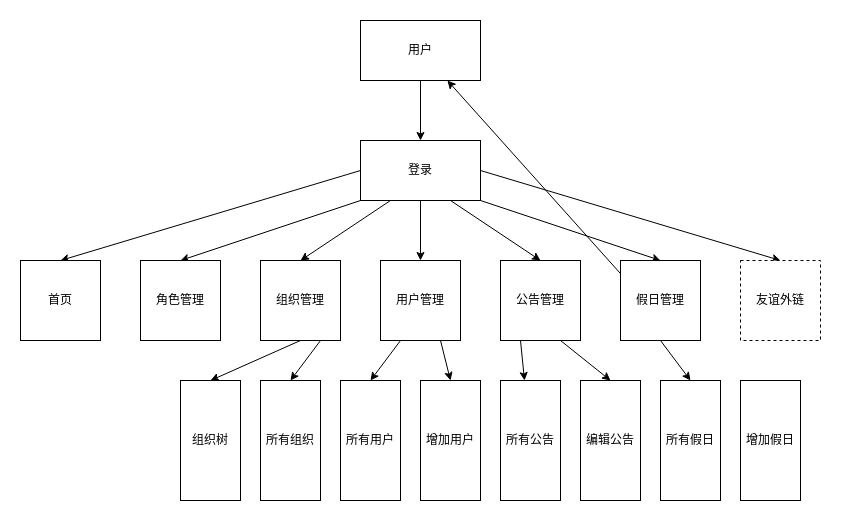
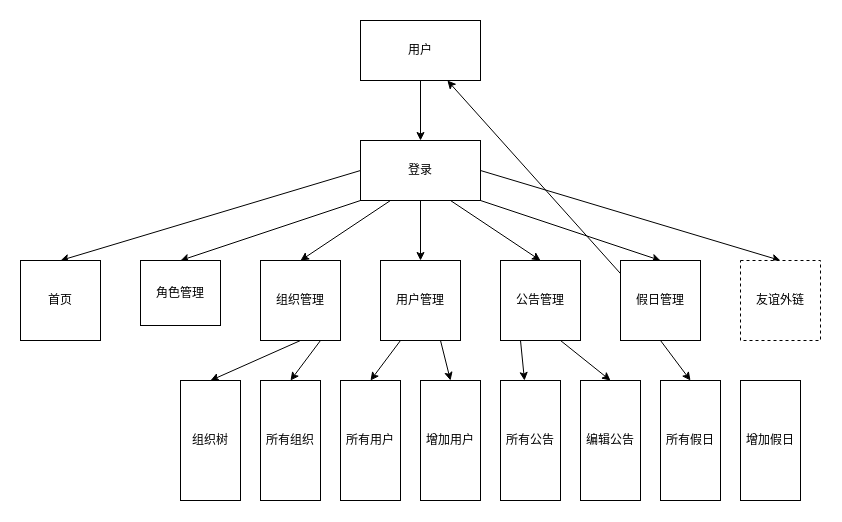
(181, 301) -> (181, 293)
